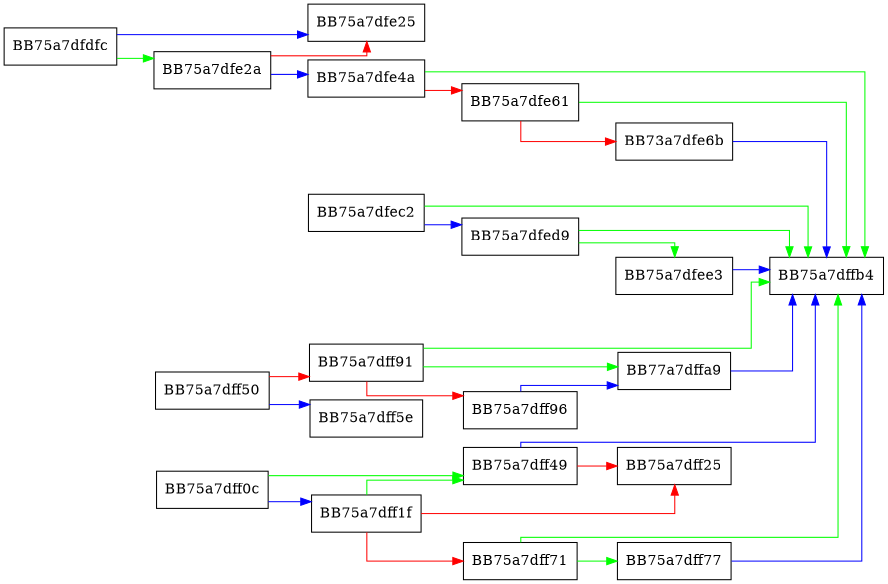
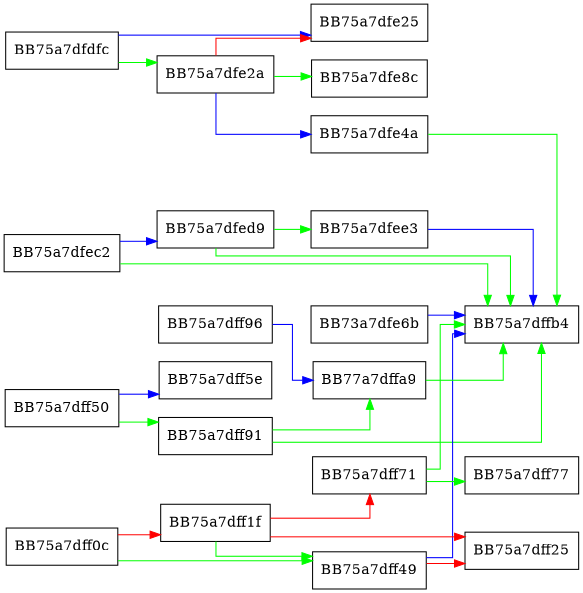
none -> (369, 79)
(520, 102) -> none
(793, 369) -> (478, 380)
(284, 377) -> (134, 422)
(403, 396) -> none
(862, 498) -> none
(285, 502) -> (134, 535)
